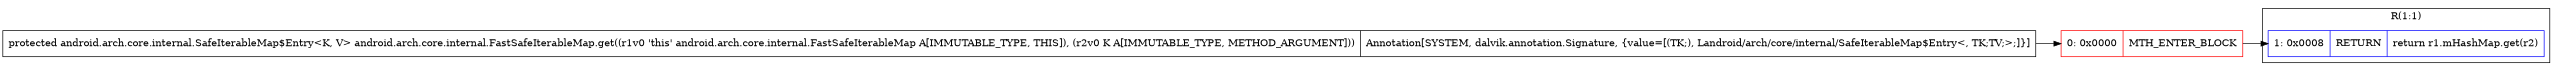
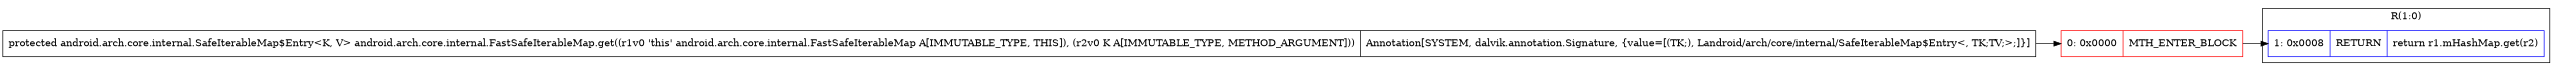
(2406, 17) -> (2406, 17)
